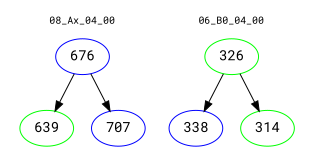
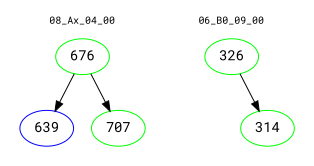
(232, 21) -> (232, 21)
(83, 57) -> (83, 57)
(47, 128) -> (47, 128)
(118, 128) -> (118, 128)
(196, 128) -> none
